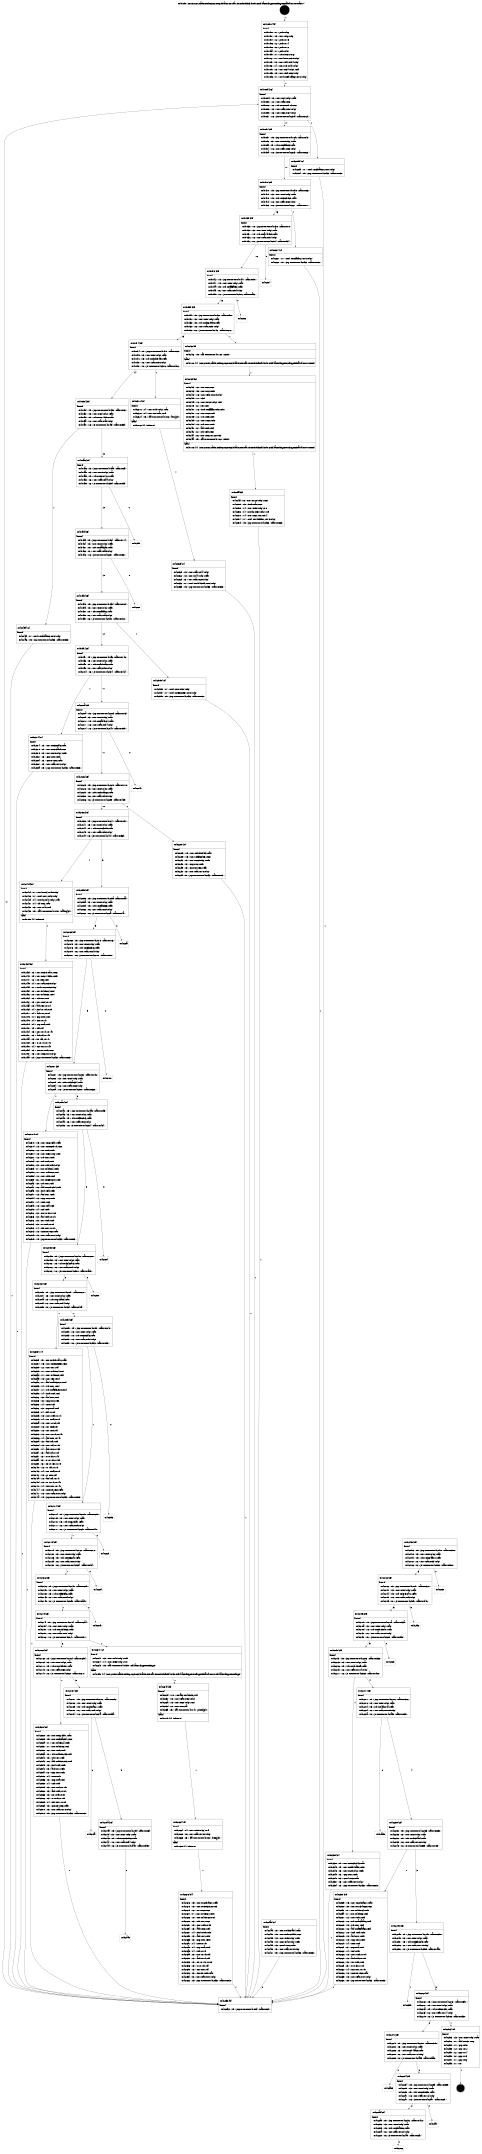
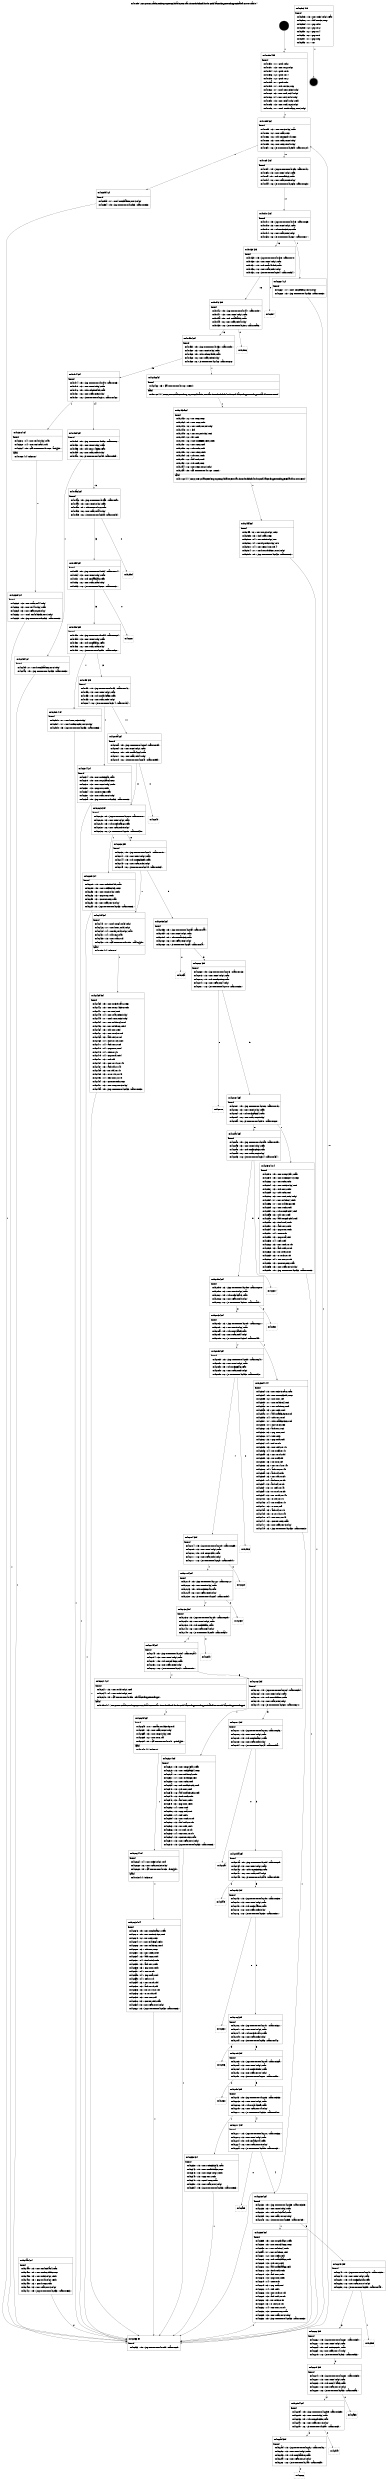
none -> (255, 1883)
(450, 2023) -> none
